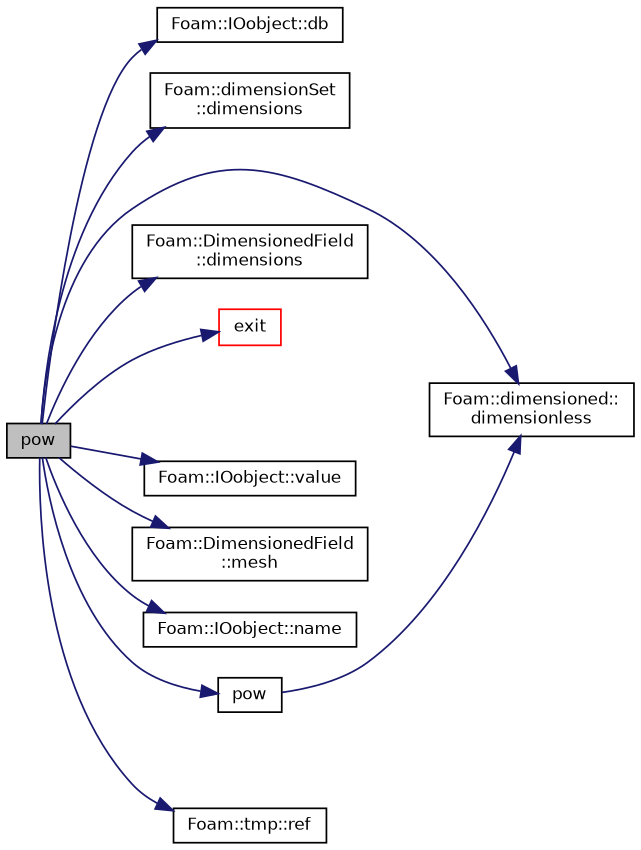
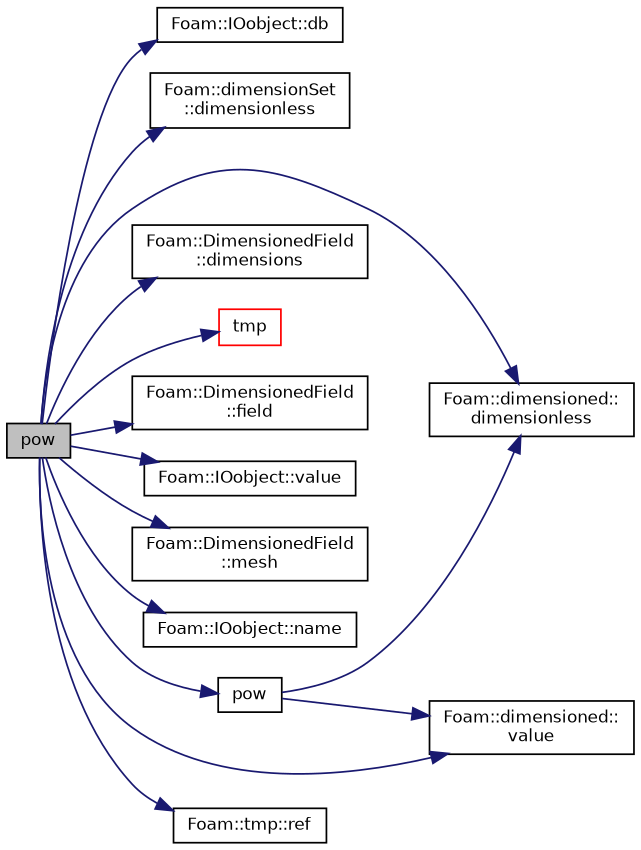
(250, 101) -> (250, 101)
(250, 327) -> (250, 327)
none -> (250, 403)
none -> (532, 728)
